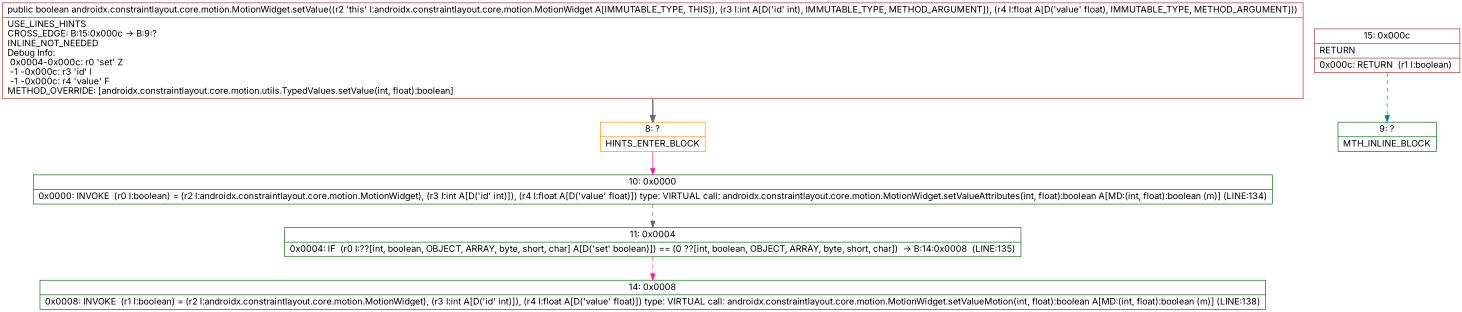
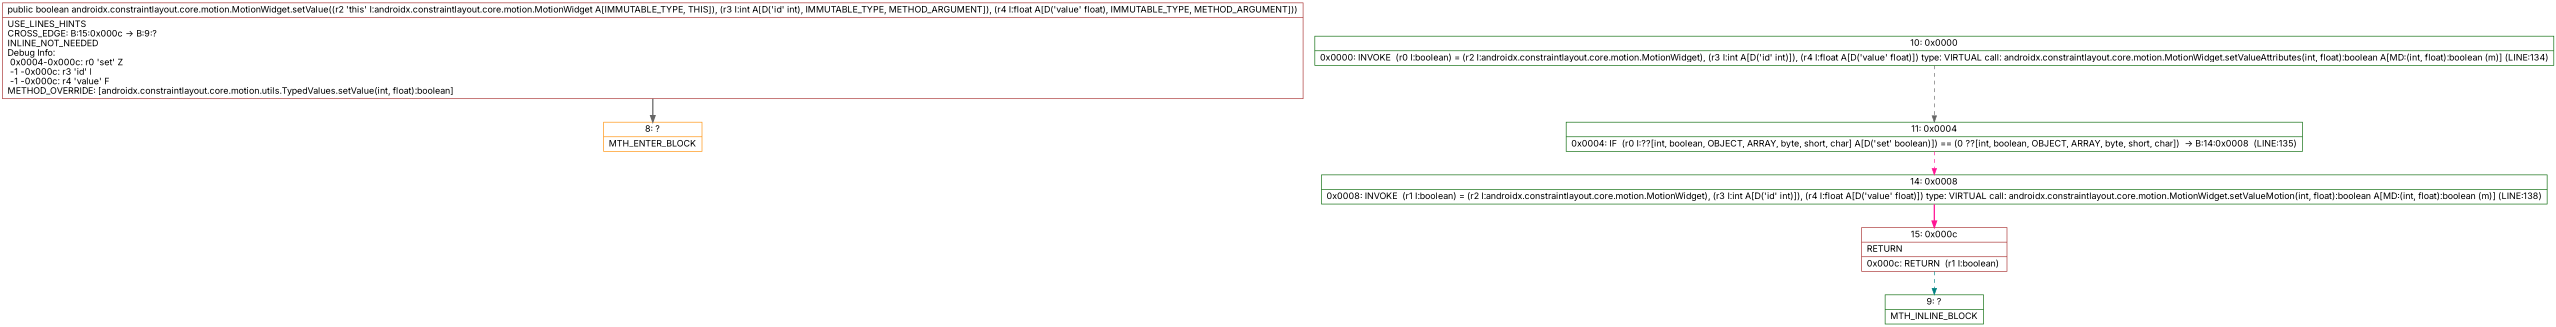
(653, 144) -> (653, 144)
(653, 160) -> none
none -> (1934, 213)
